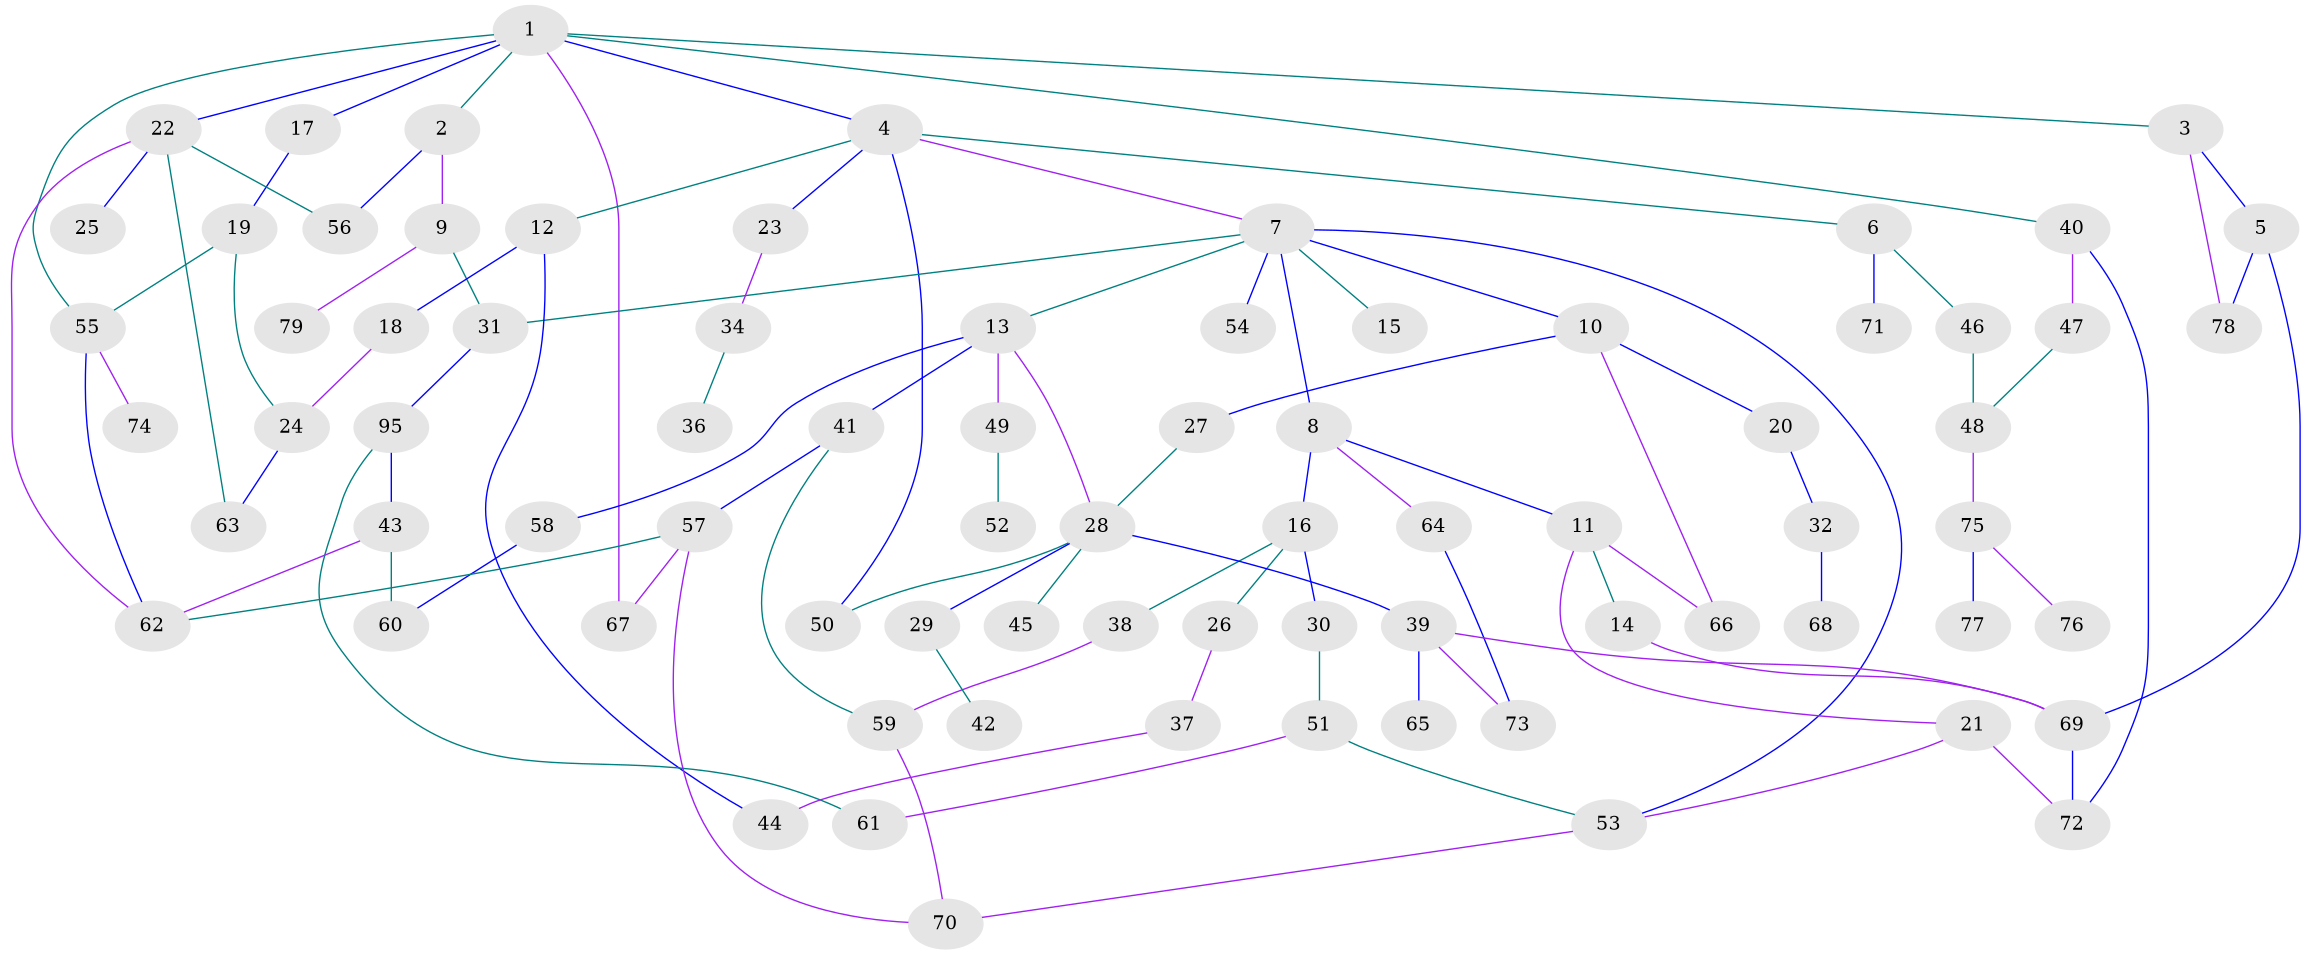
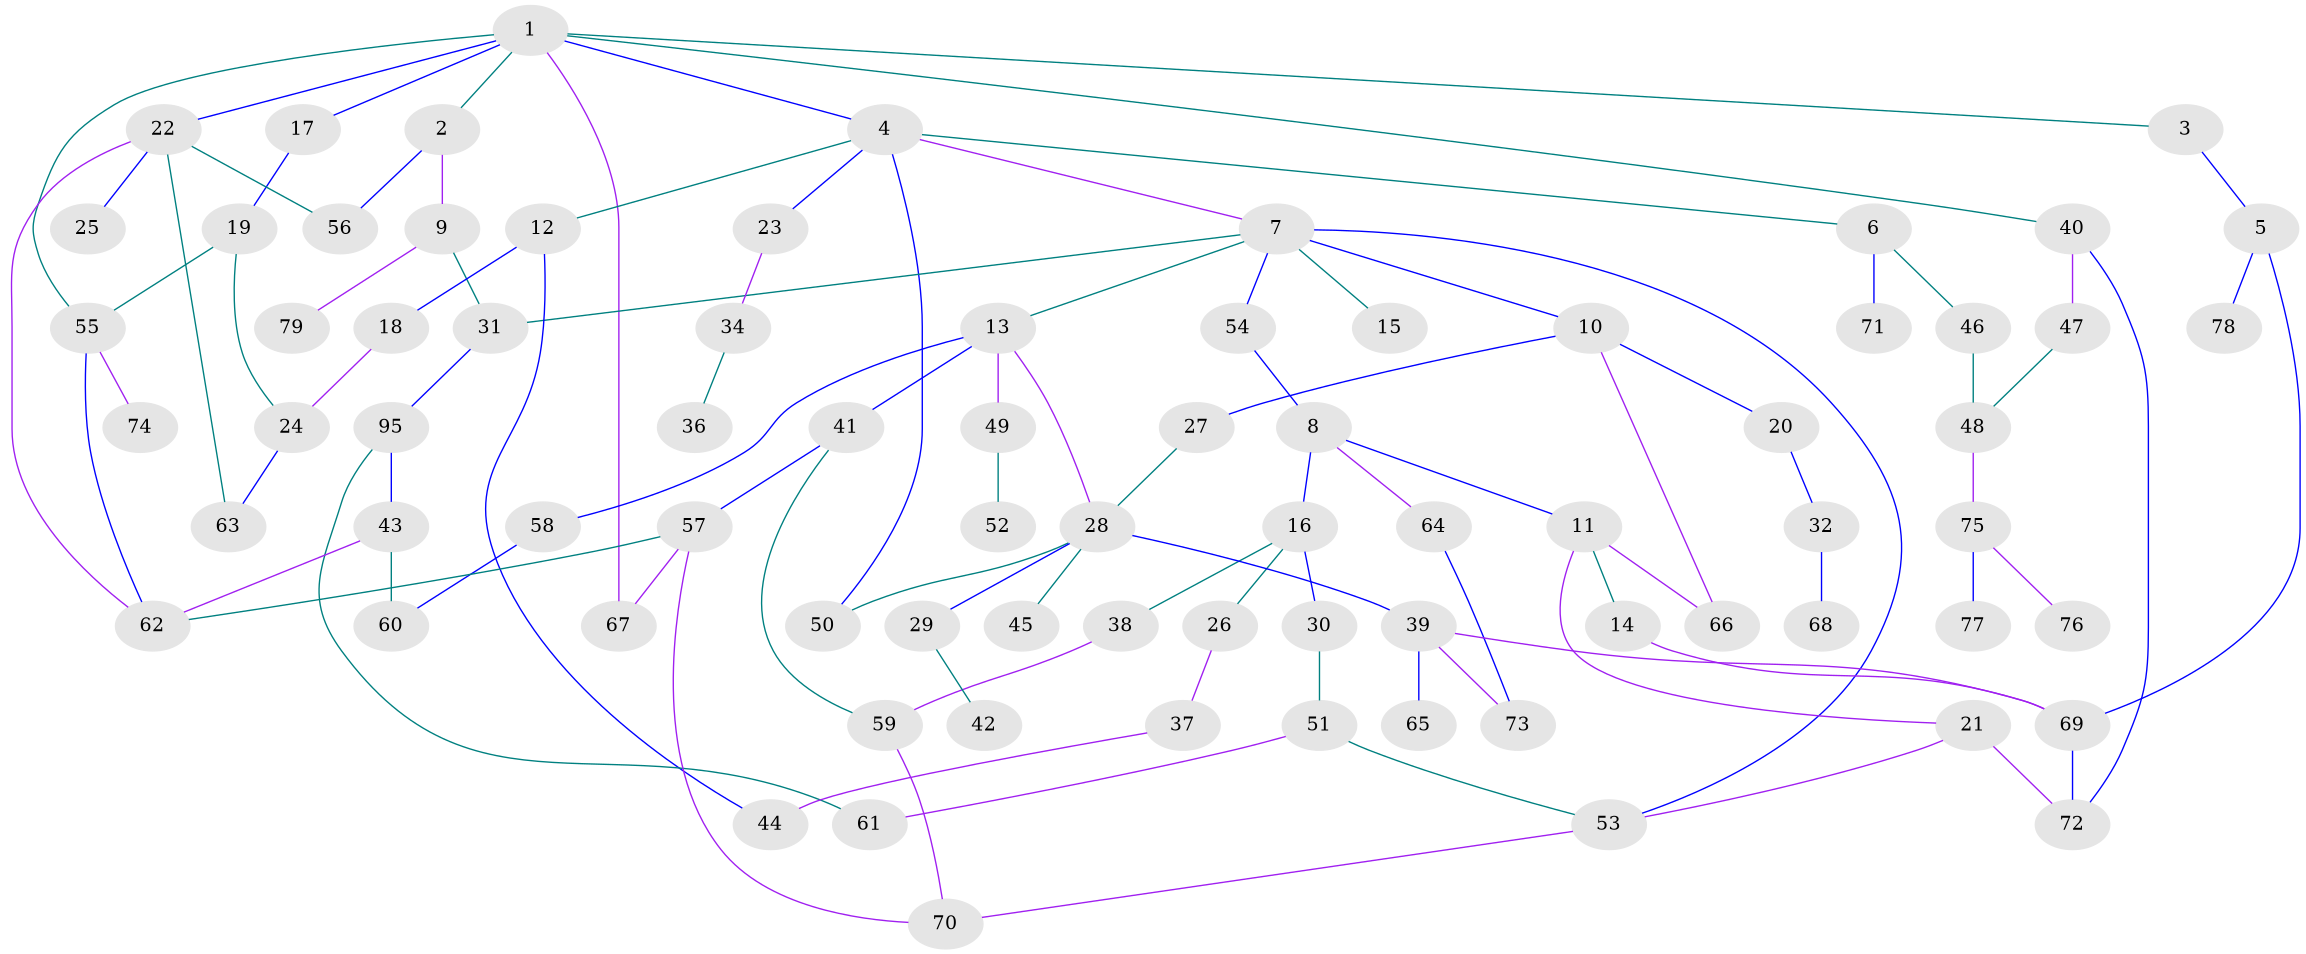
(2205, 229) -> none
(1295, 328) -> (1276, 378)
